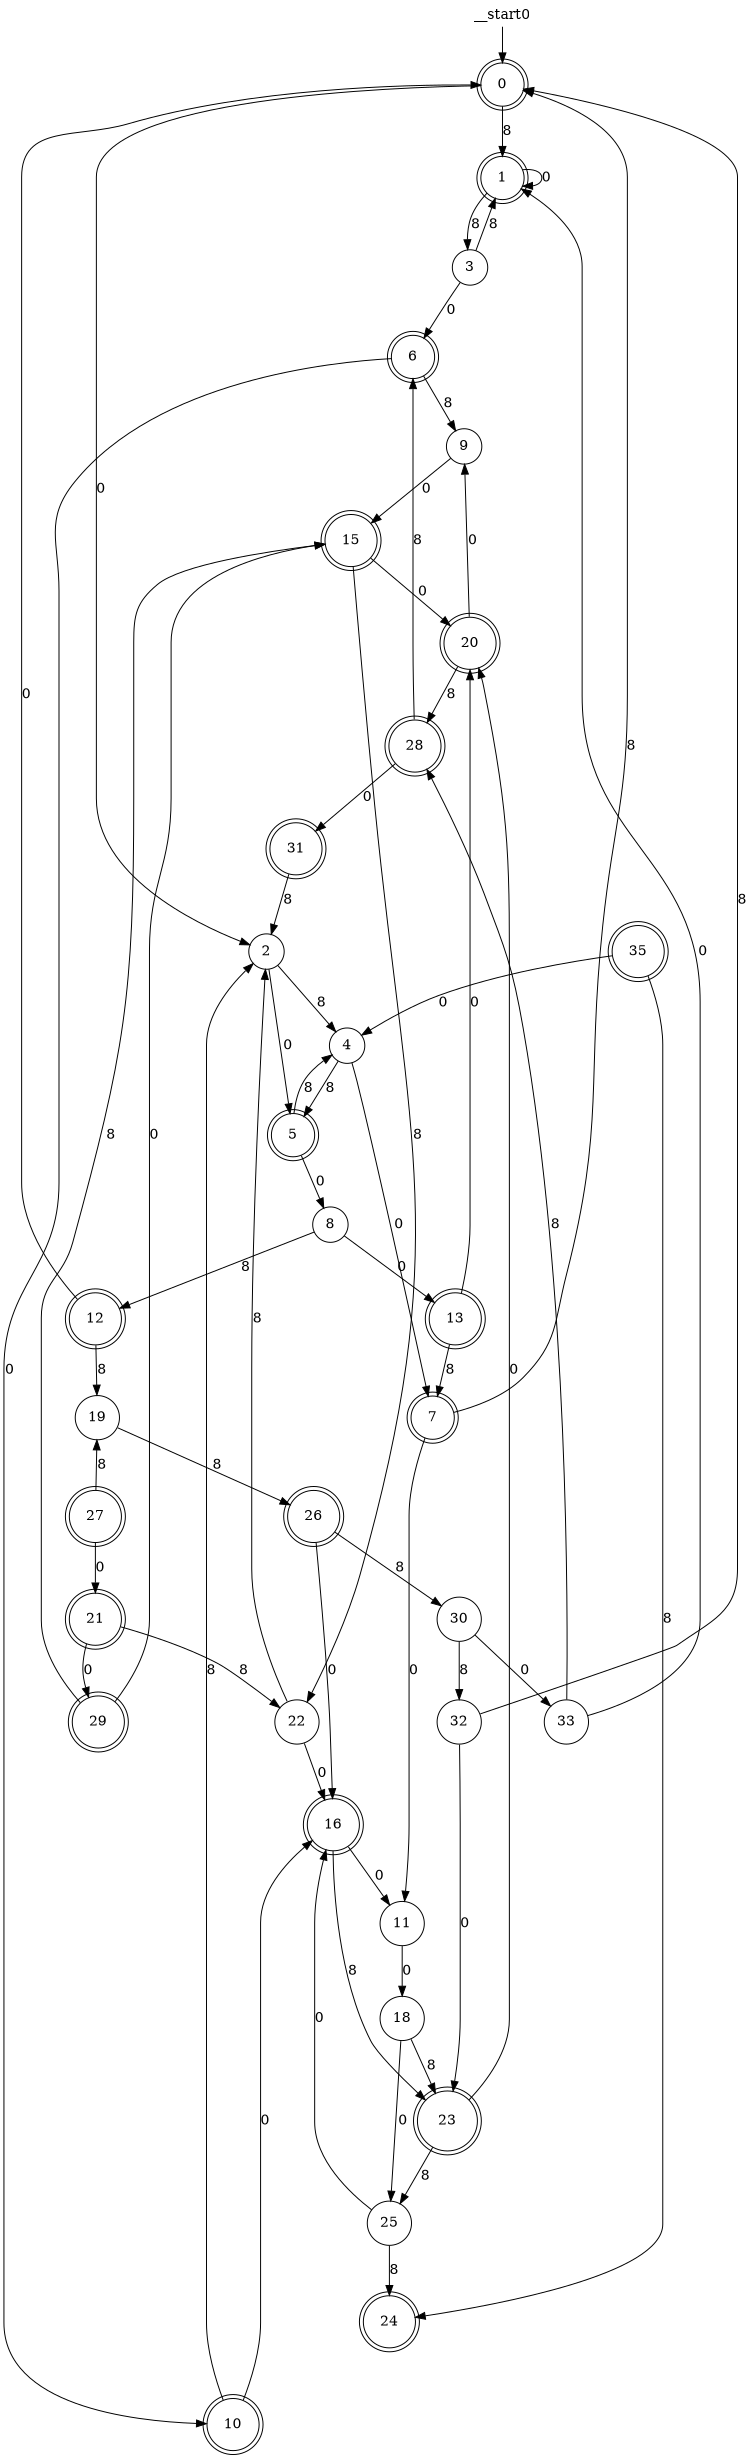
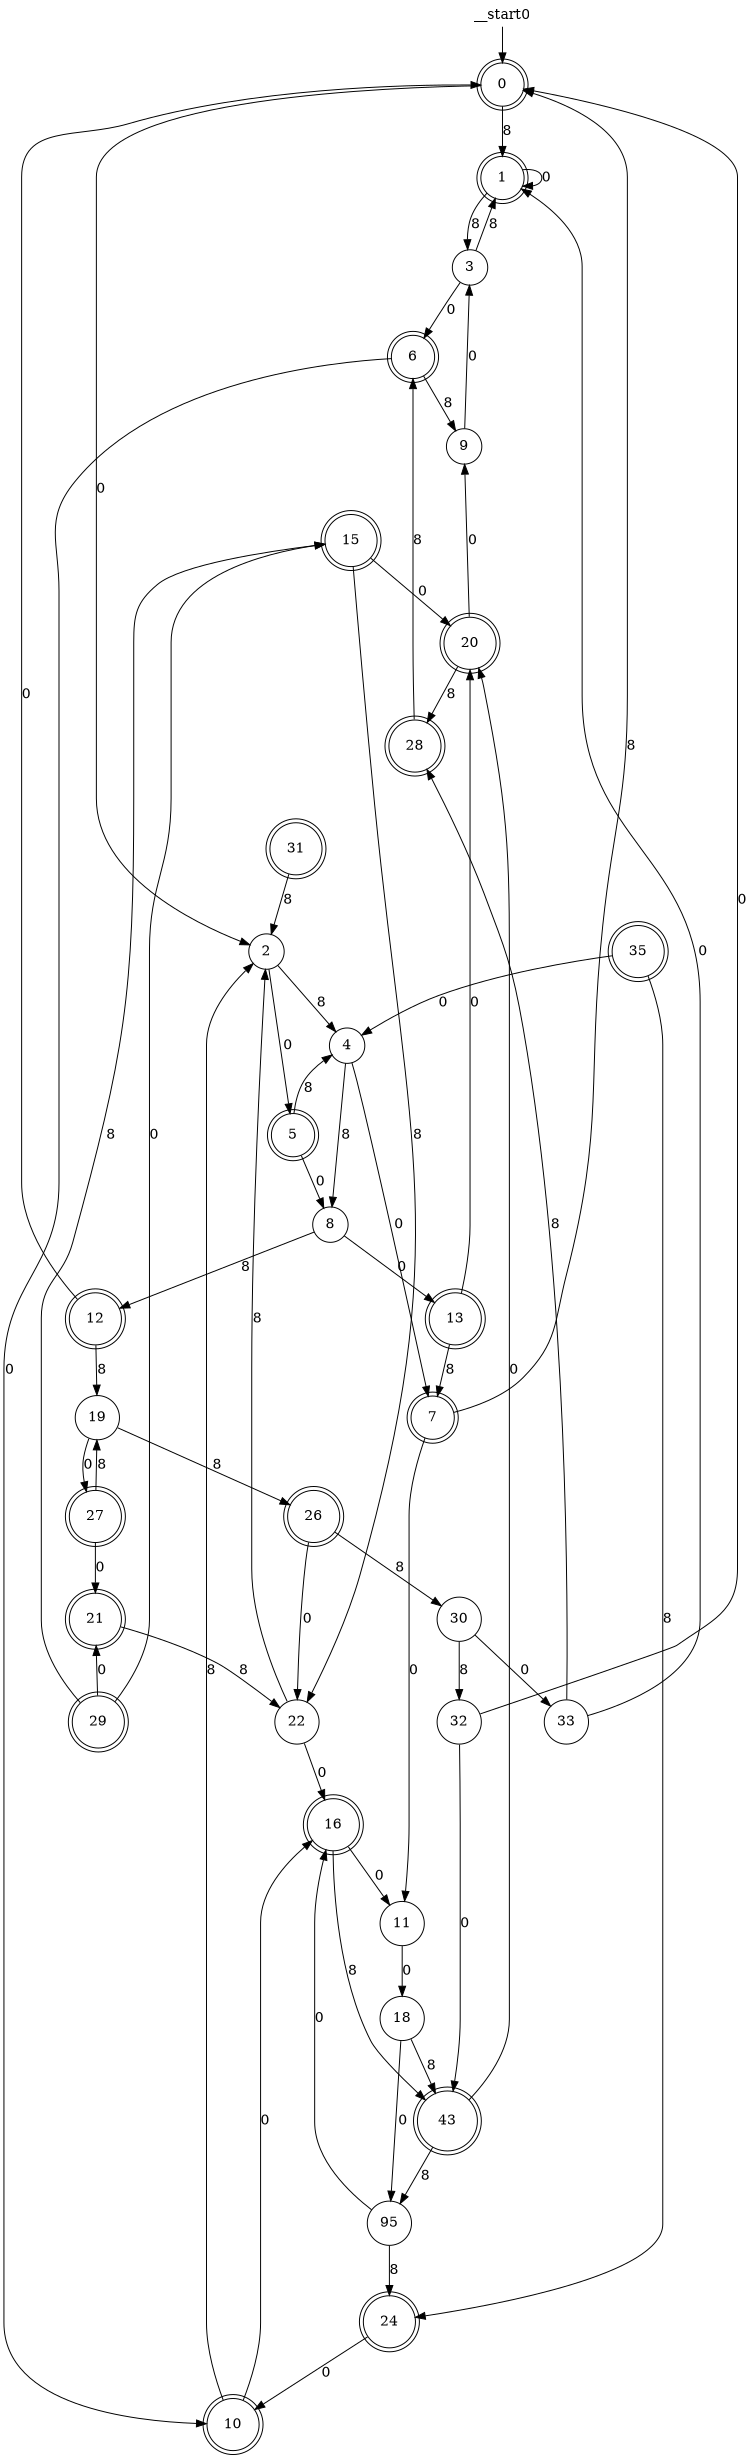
(420, 483) -> (467, 362)
(359, 794) -> none
(742, 900) -> (742, 900)
(324, 1085) -> (339, 1130)
none -> (83, 1460)
(83, 1666) -> (97, 1676)
(327, 1678) -> (301, 1616)
(447, 2121) -> (447, 2121)
(389, 2223) -> (389, 2223)
none -> (316, 2370)
